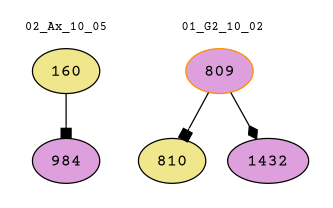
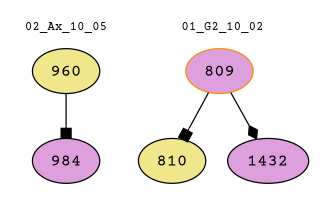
(66, 71) -> (66, 71)
